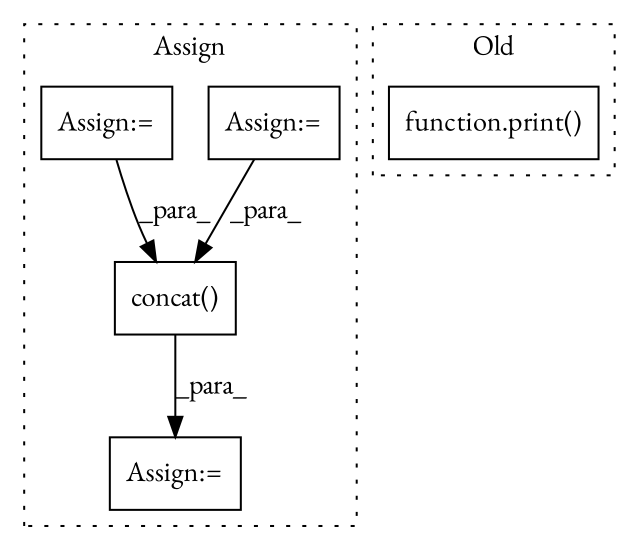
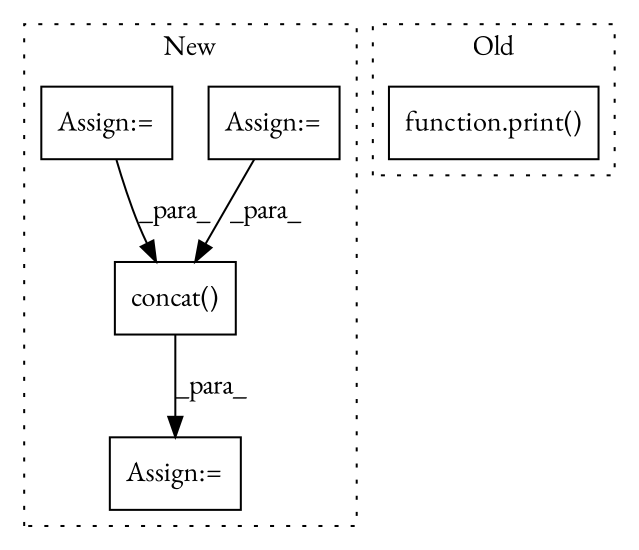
(190, 47) -> (190, 47)
